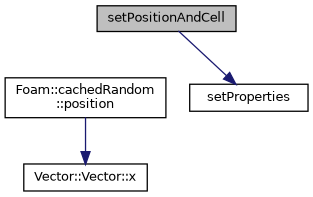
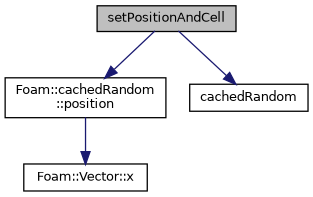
none -> (135, 50)
(249, 98) -> (249, 98)
(86, 177) -> (86, 177)
